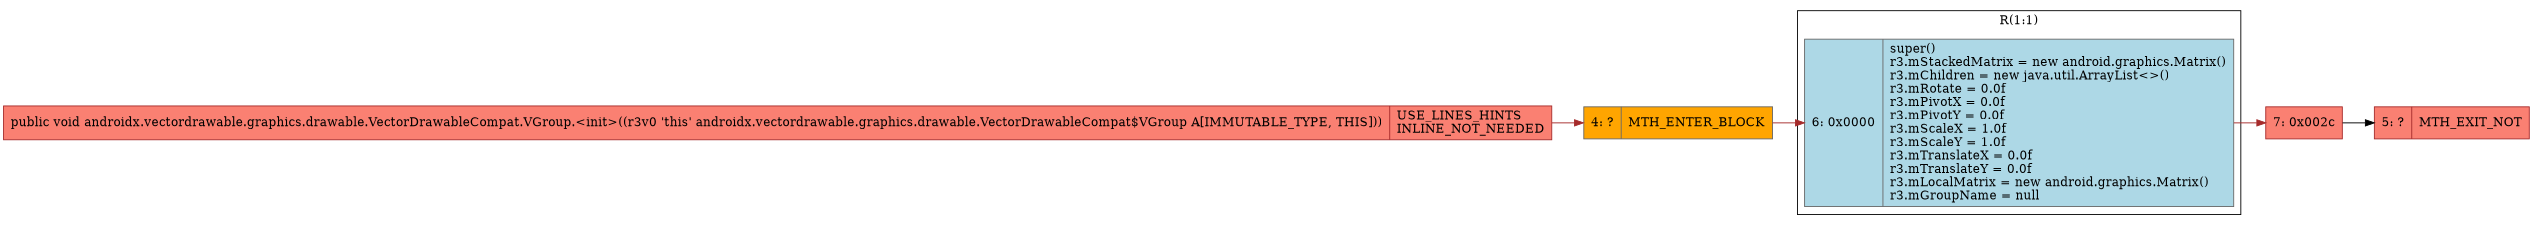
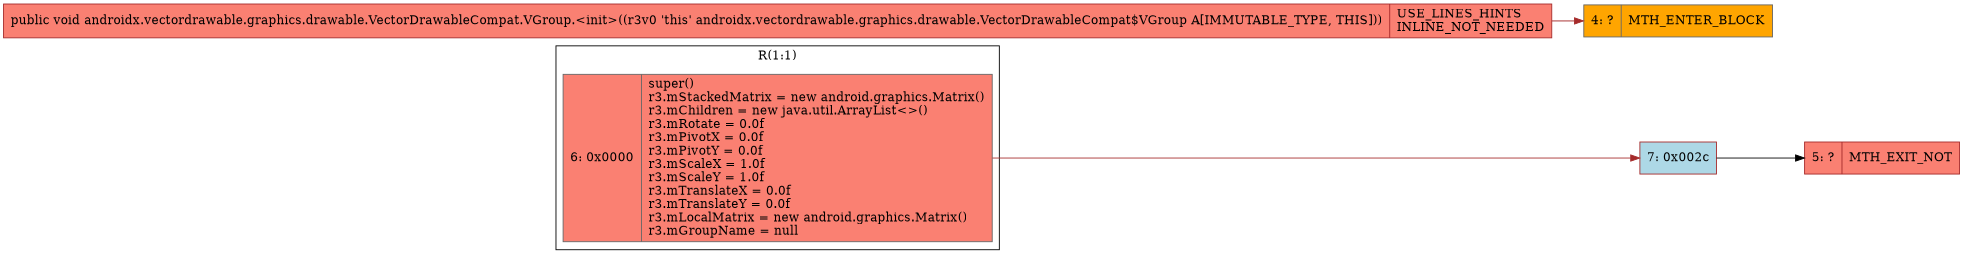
(1784, 123) -> none
(2019, 123) -> (778, 158)
(2304, 123) -> (1678, 158)
